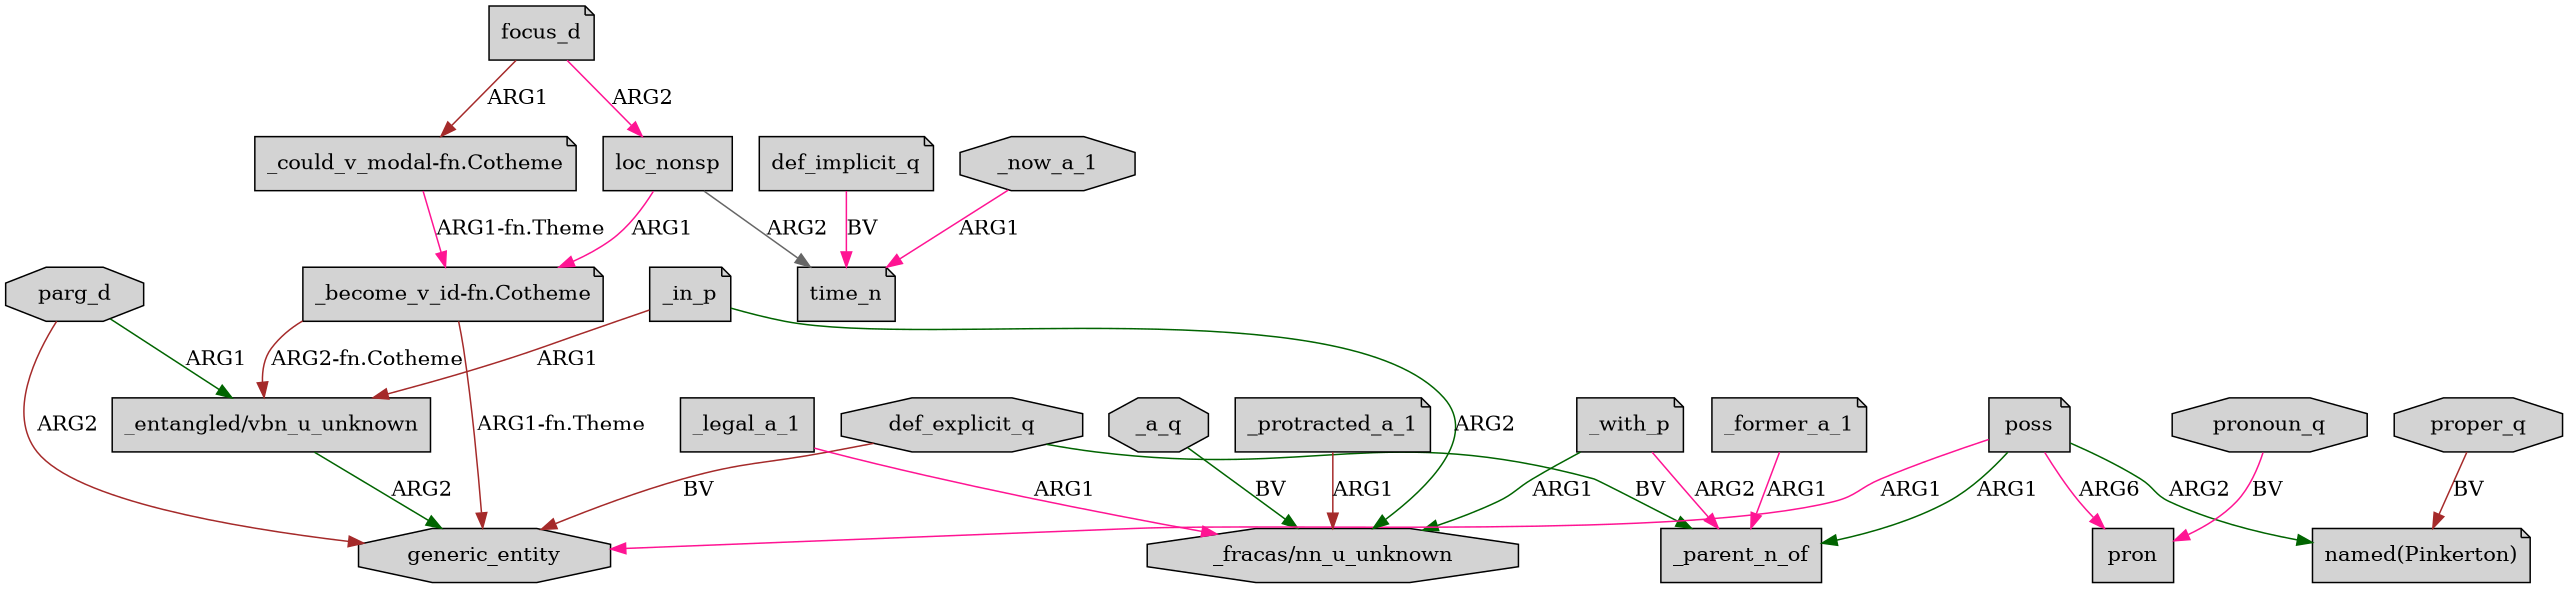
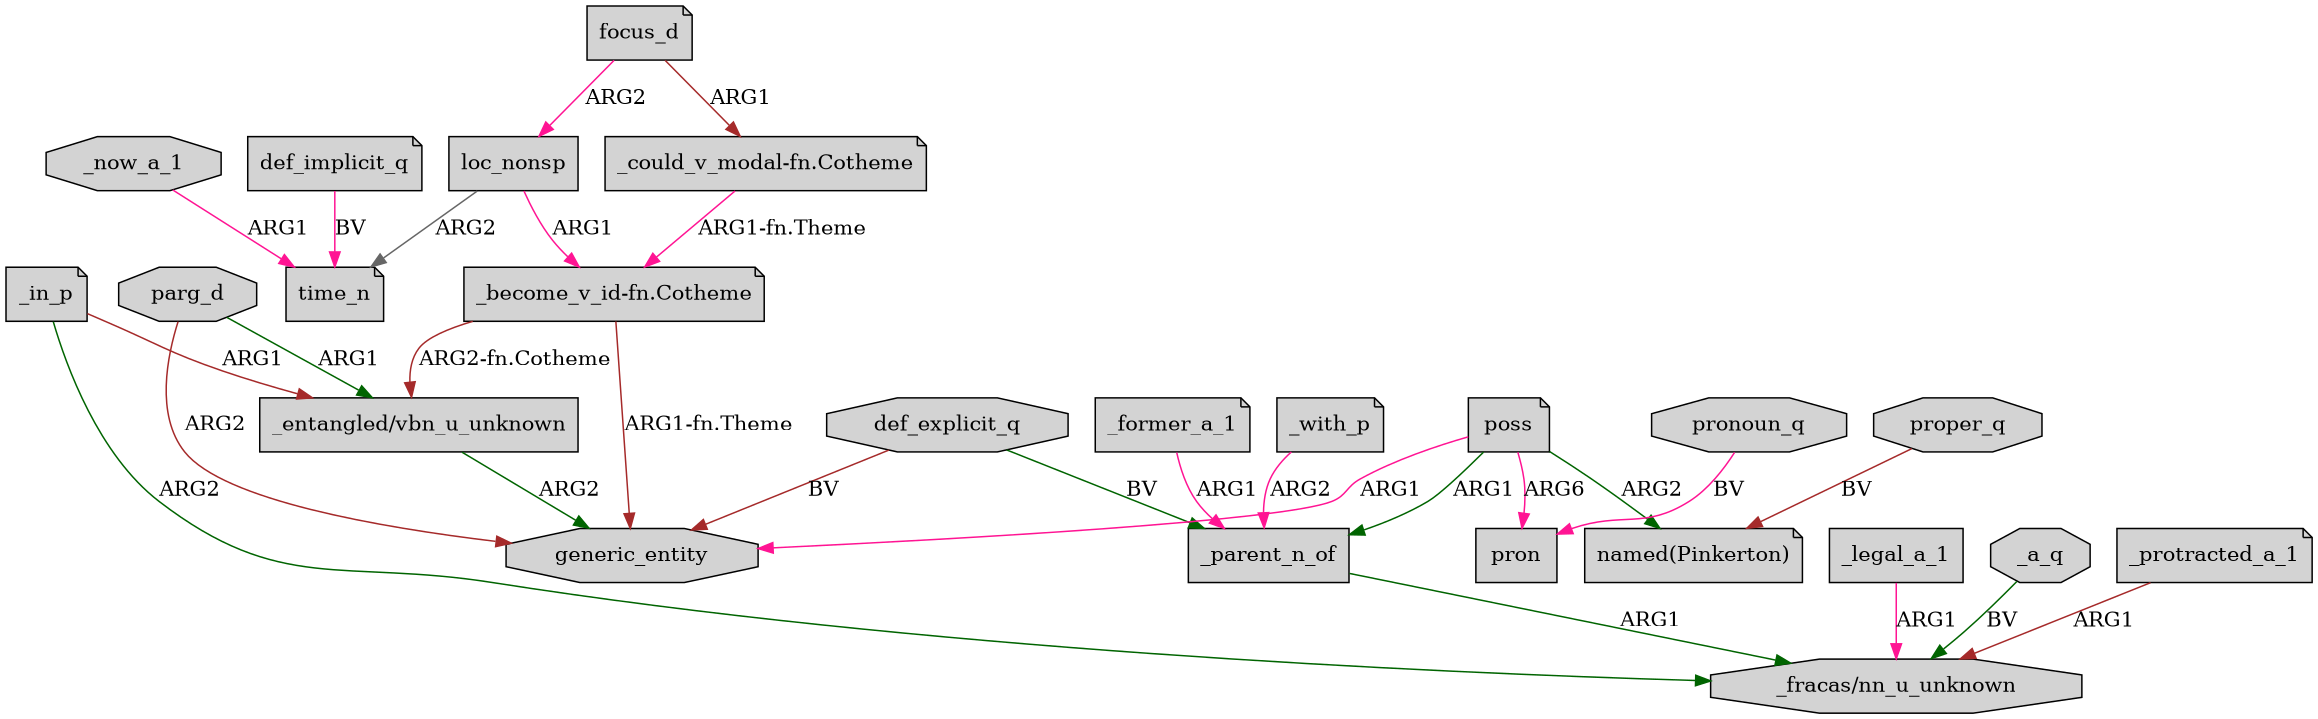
(1512, 494) -> (1563, 617)
